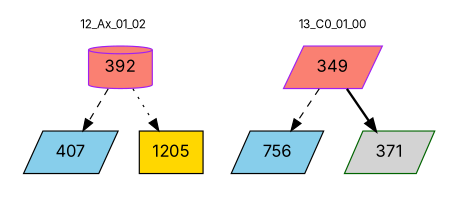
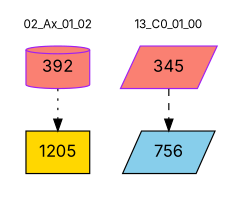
(113, 25) -> (58, 25)
(333, 67) -> (169, 67)
(71, 152) -> none
(390, 152) -> none
